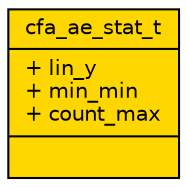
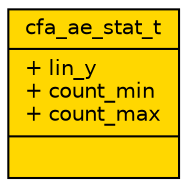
(82, 92) -> (91, 92)
